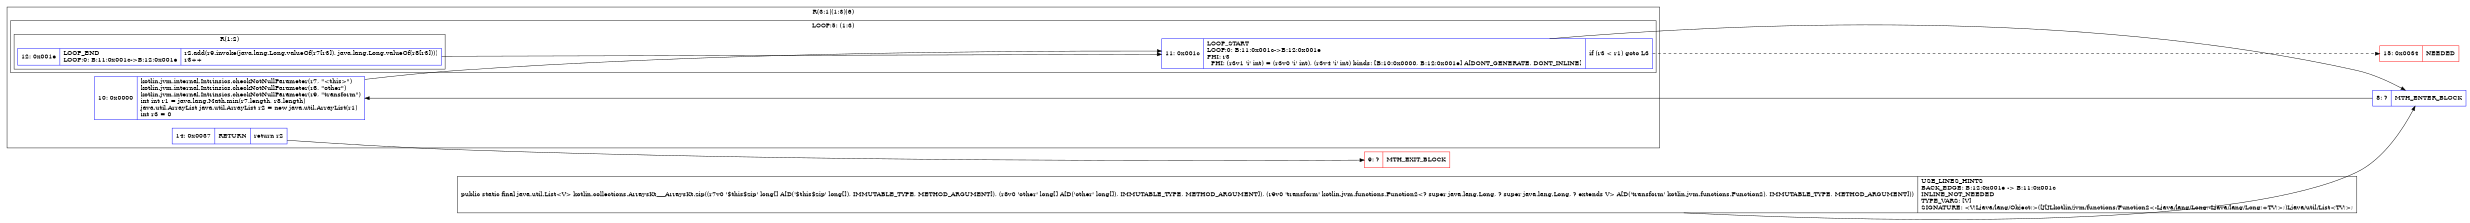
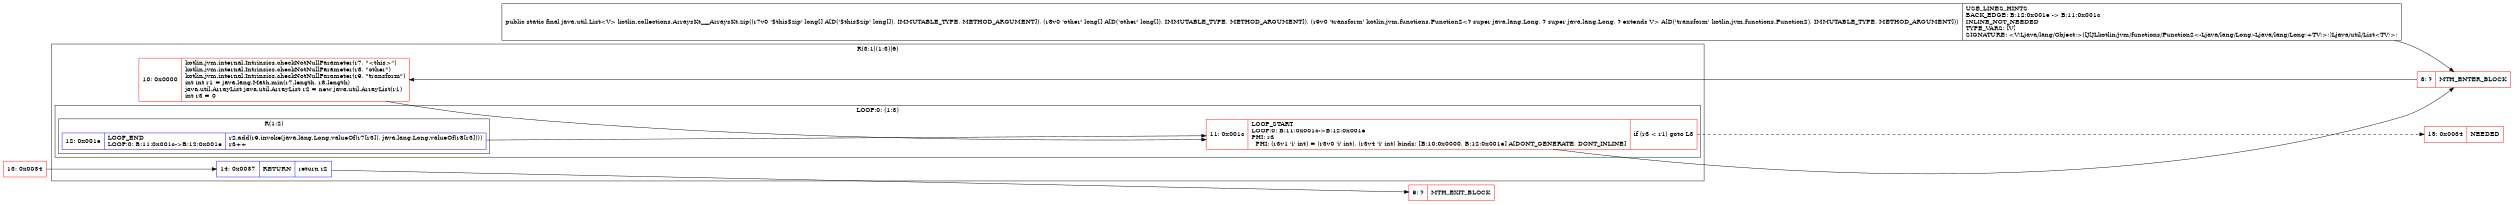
(833, 26) -> (878, 110)
(1407, 54) -> (1452, 134)
(230, 98) -> (274, 80)
(2419, 98) -> (2464, 80)
none -> (25, 169)
